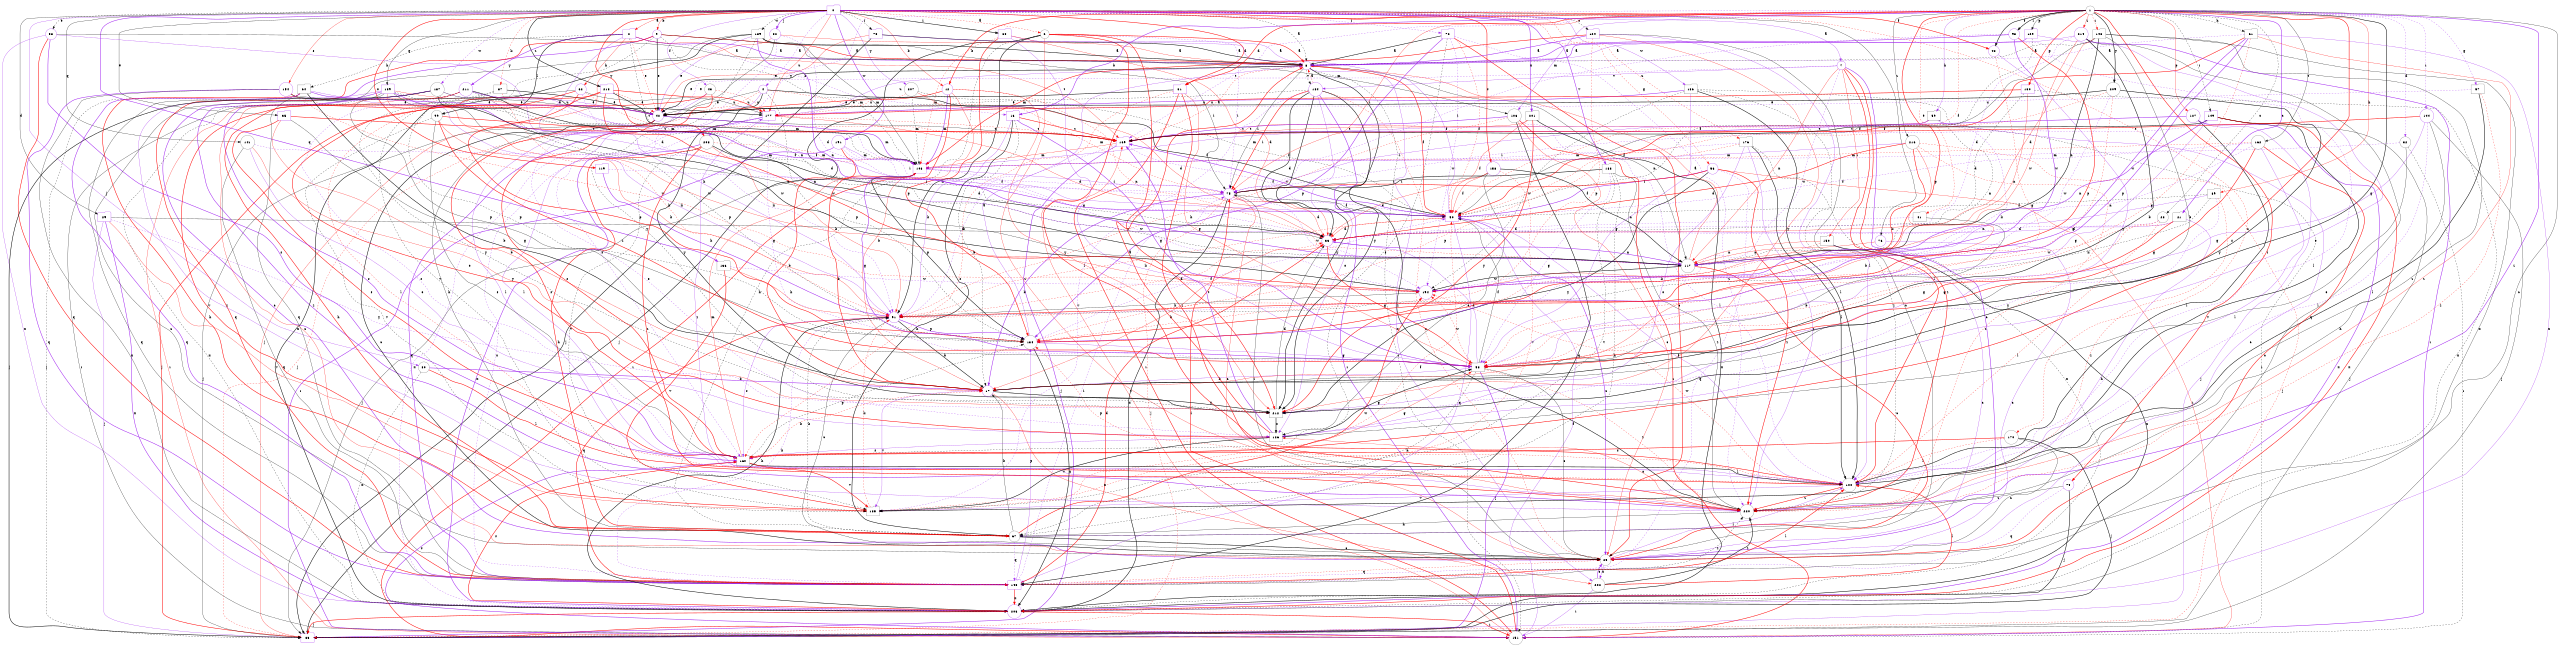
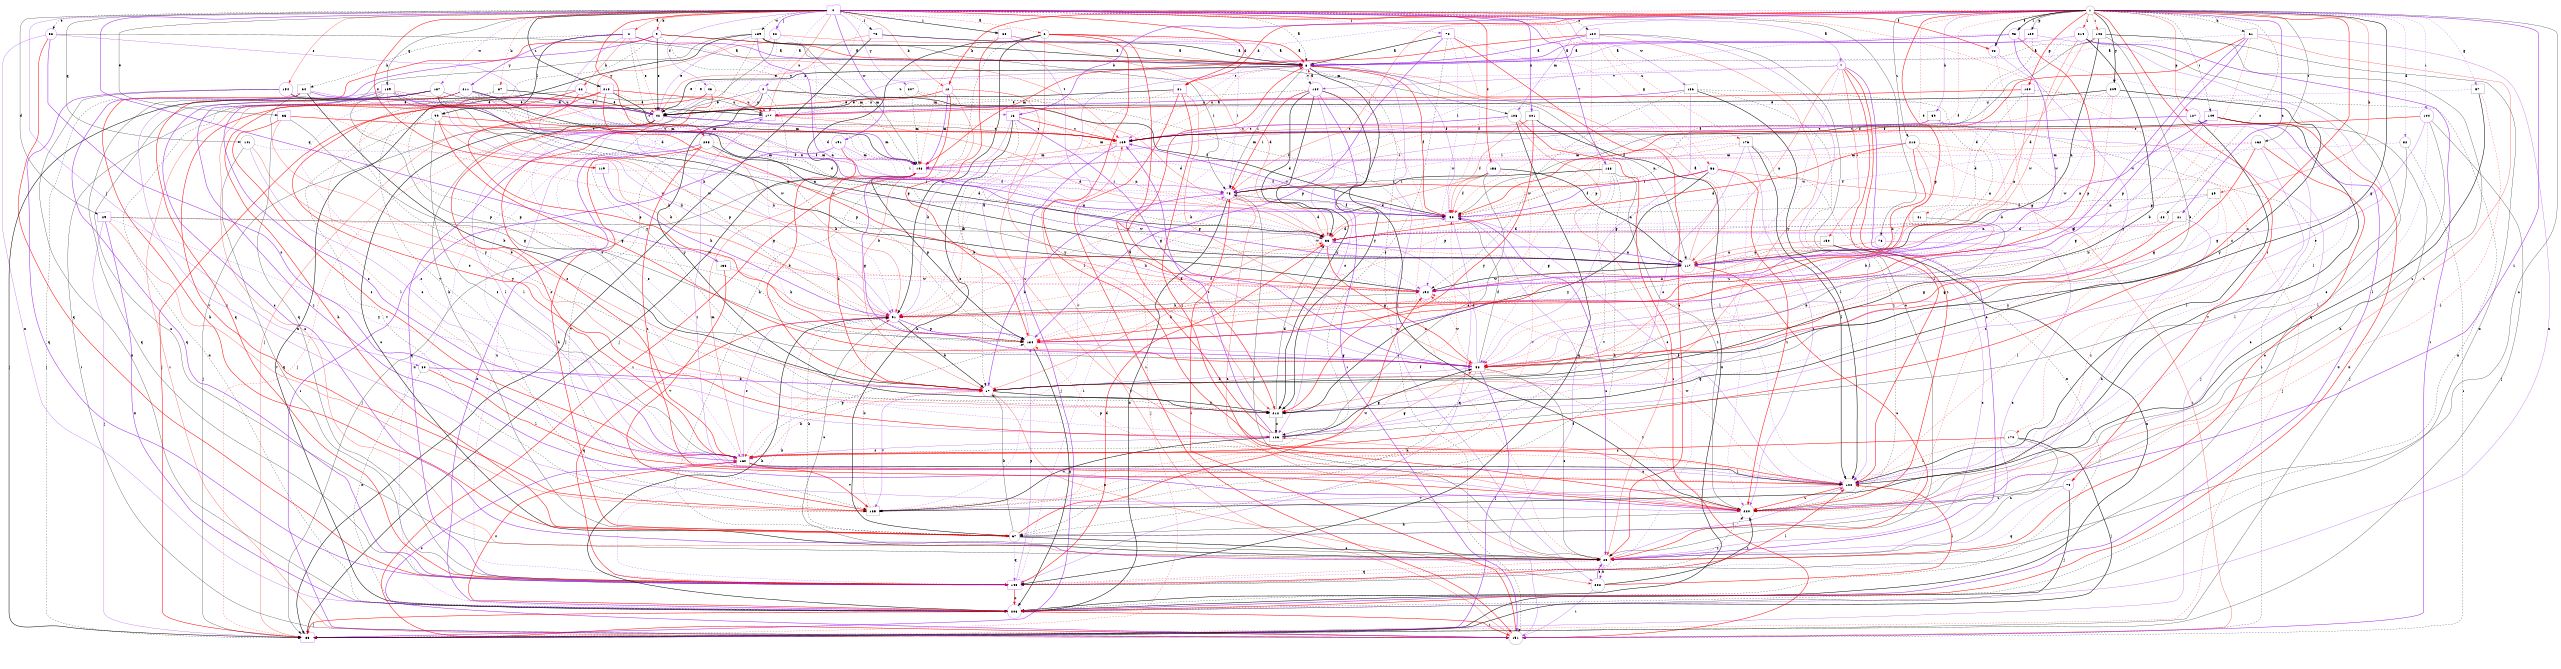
(623, 241) -> (623, 241)
(1844, 275) -> (763, 264)
